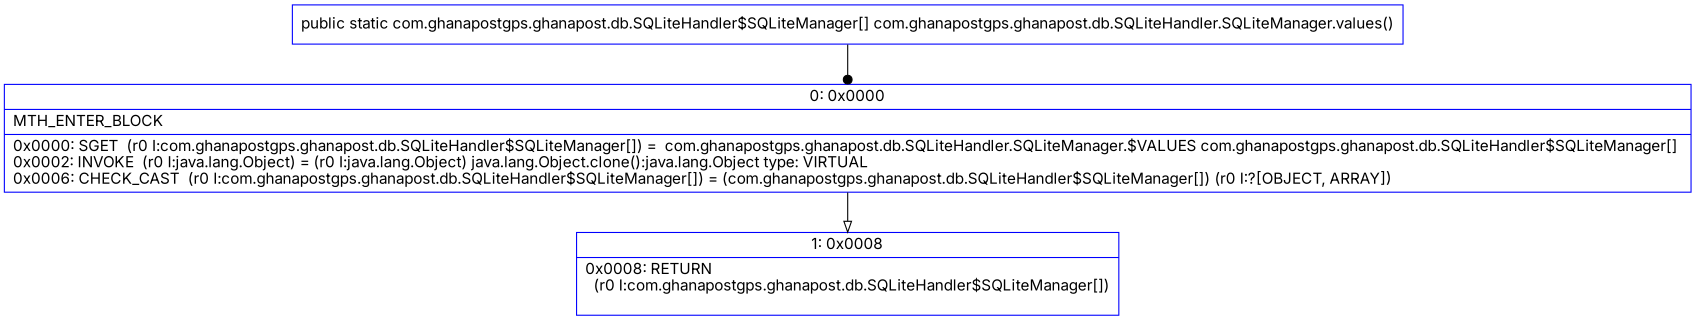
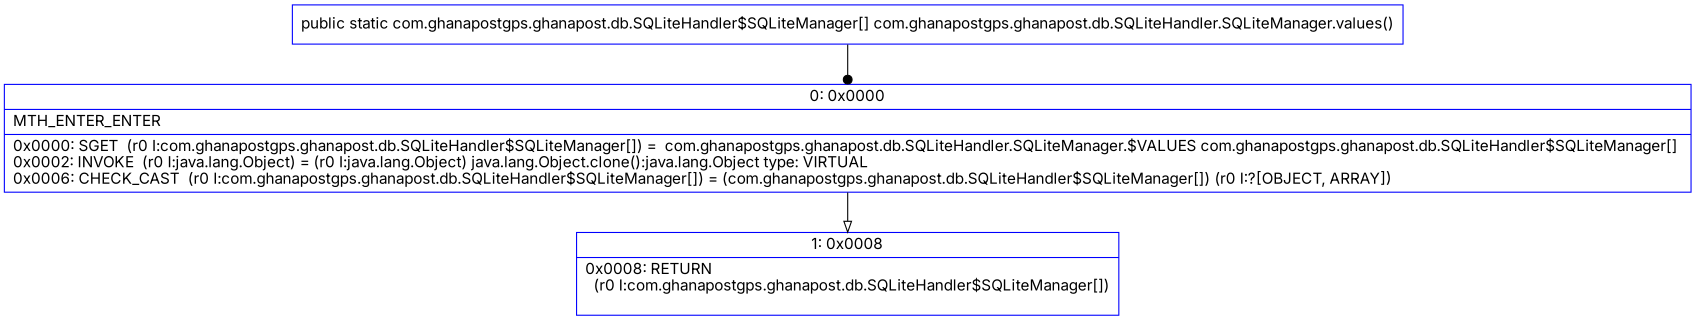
(89, 121) -> (87, 121)
